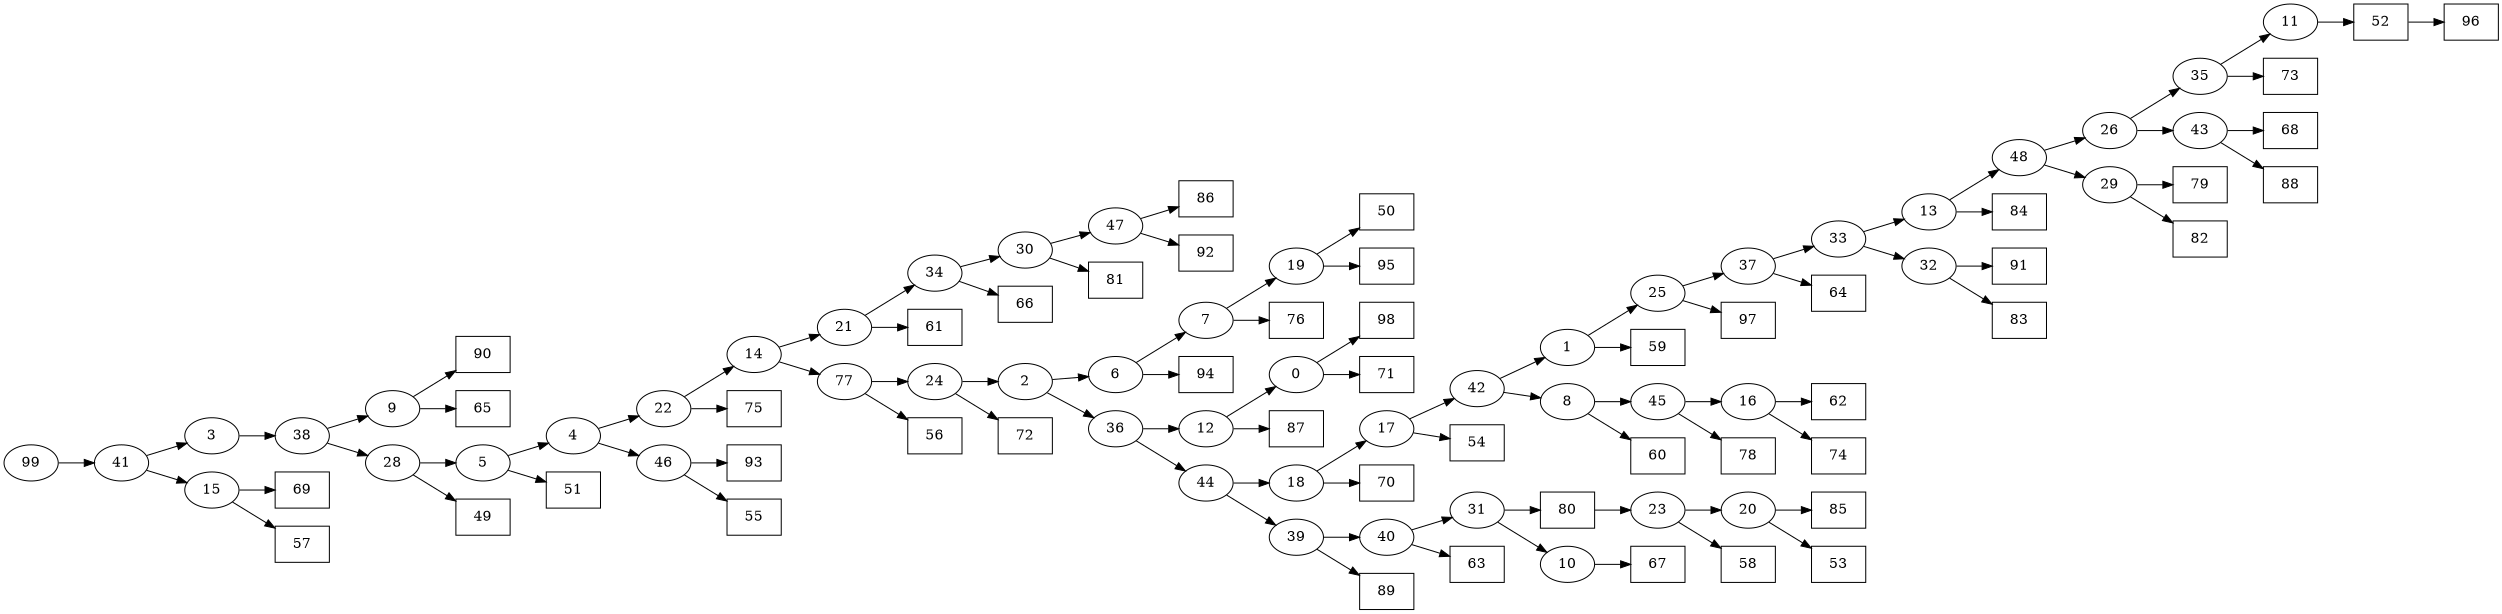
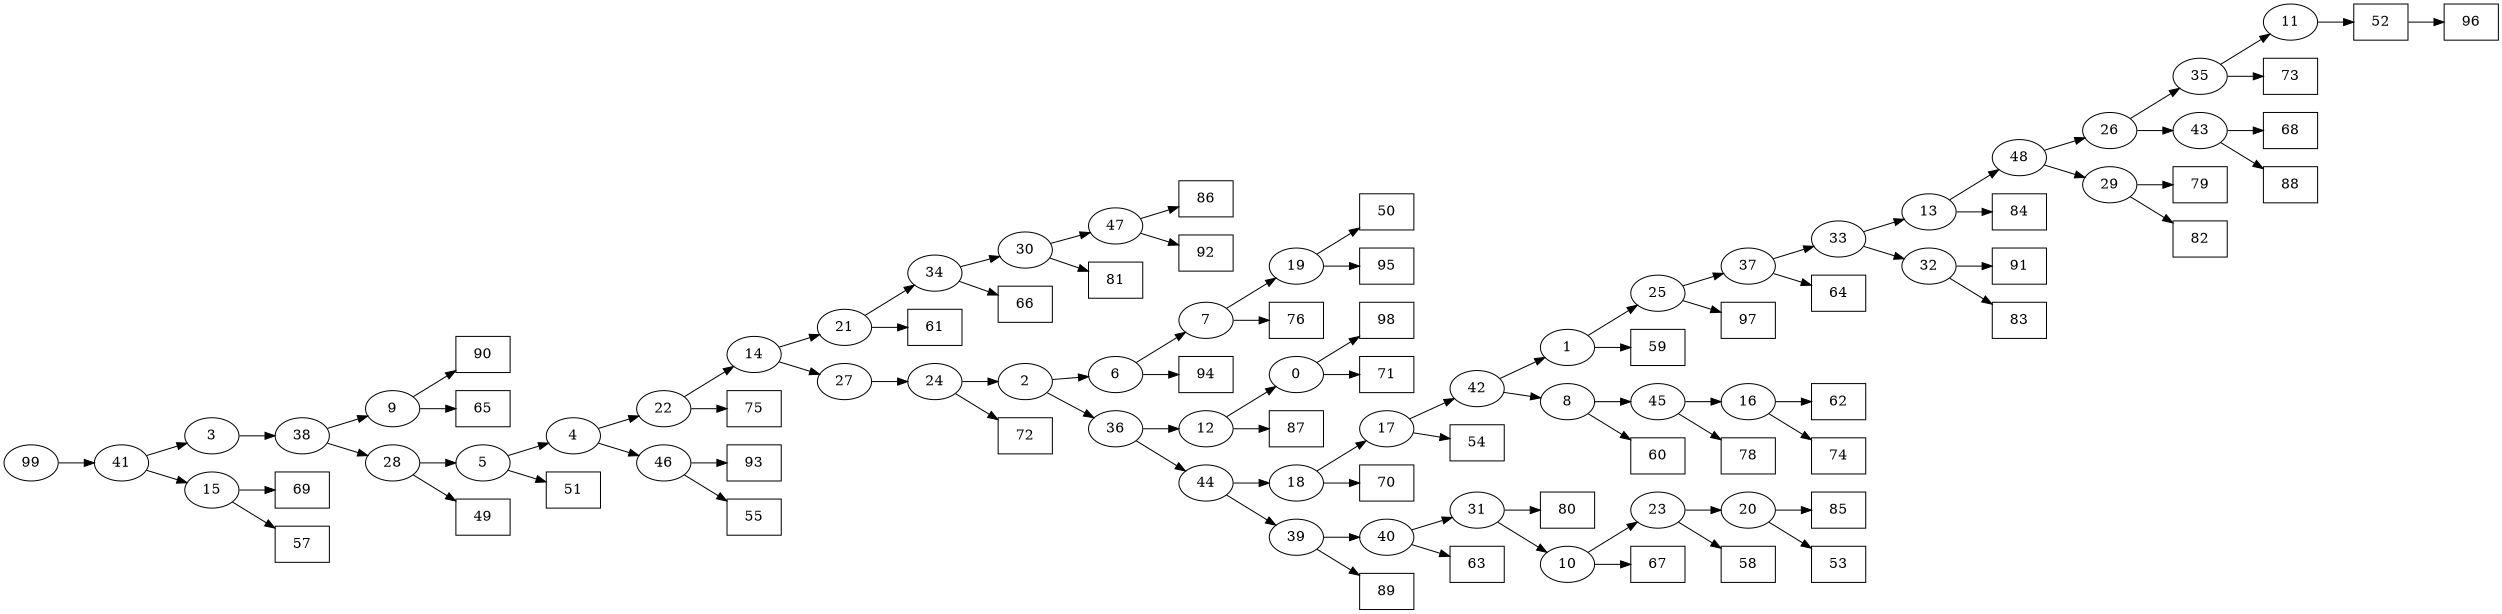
(845, 382) -> (845, 382)
(935, 436) -> none
(1608, 510) -> (1608, 540)
